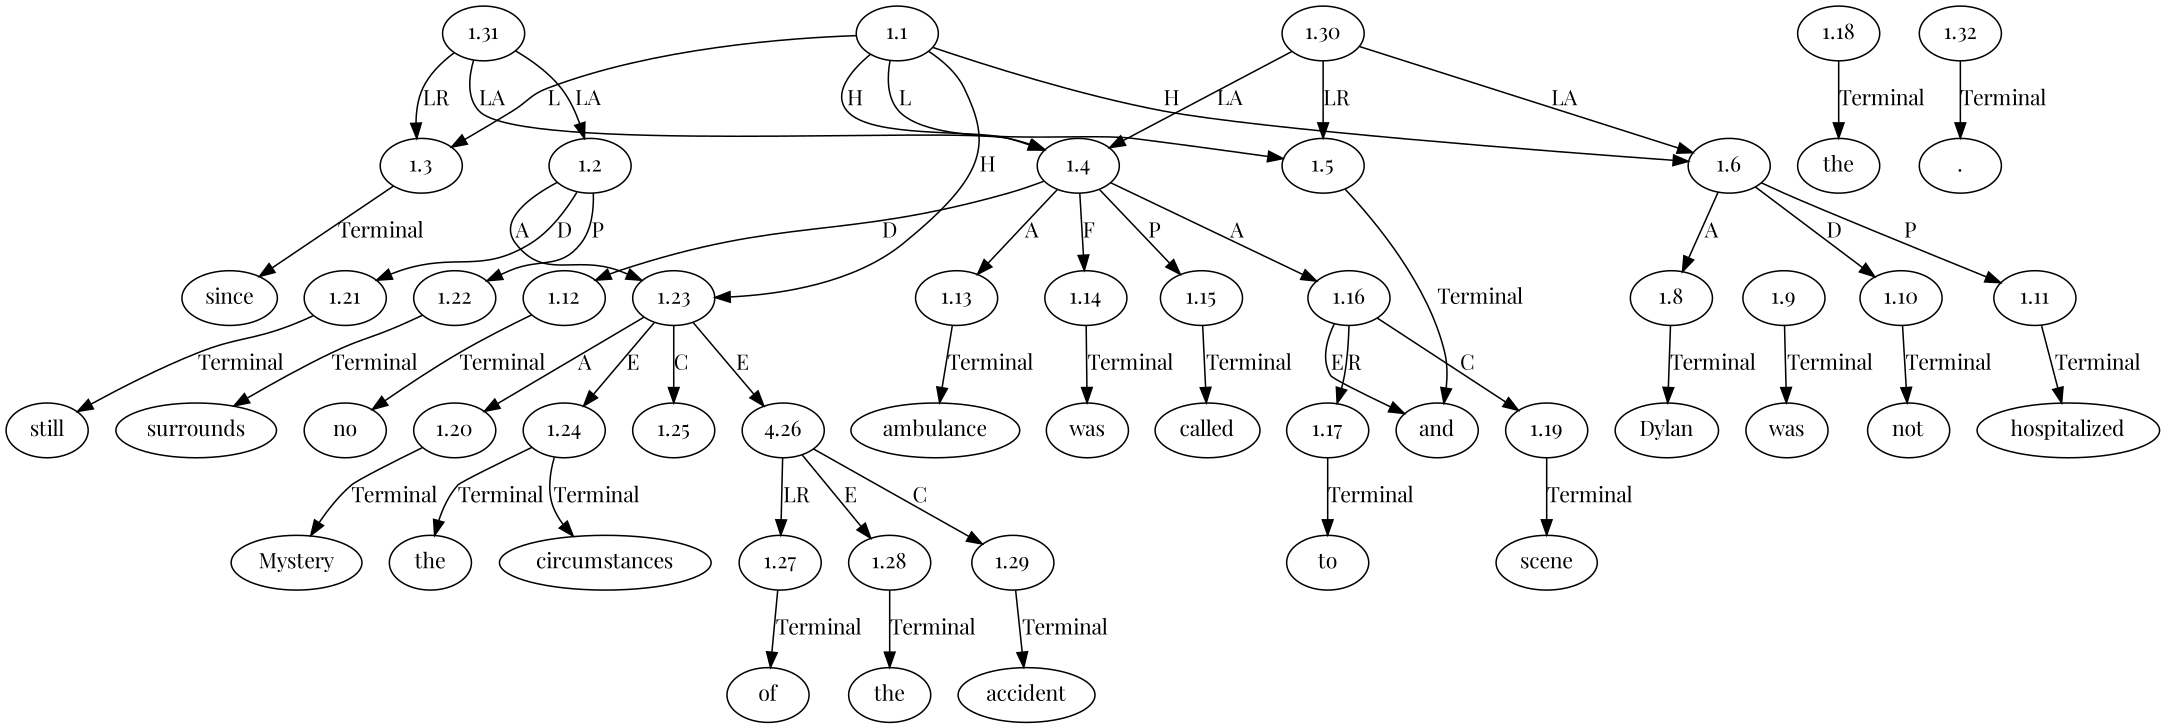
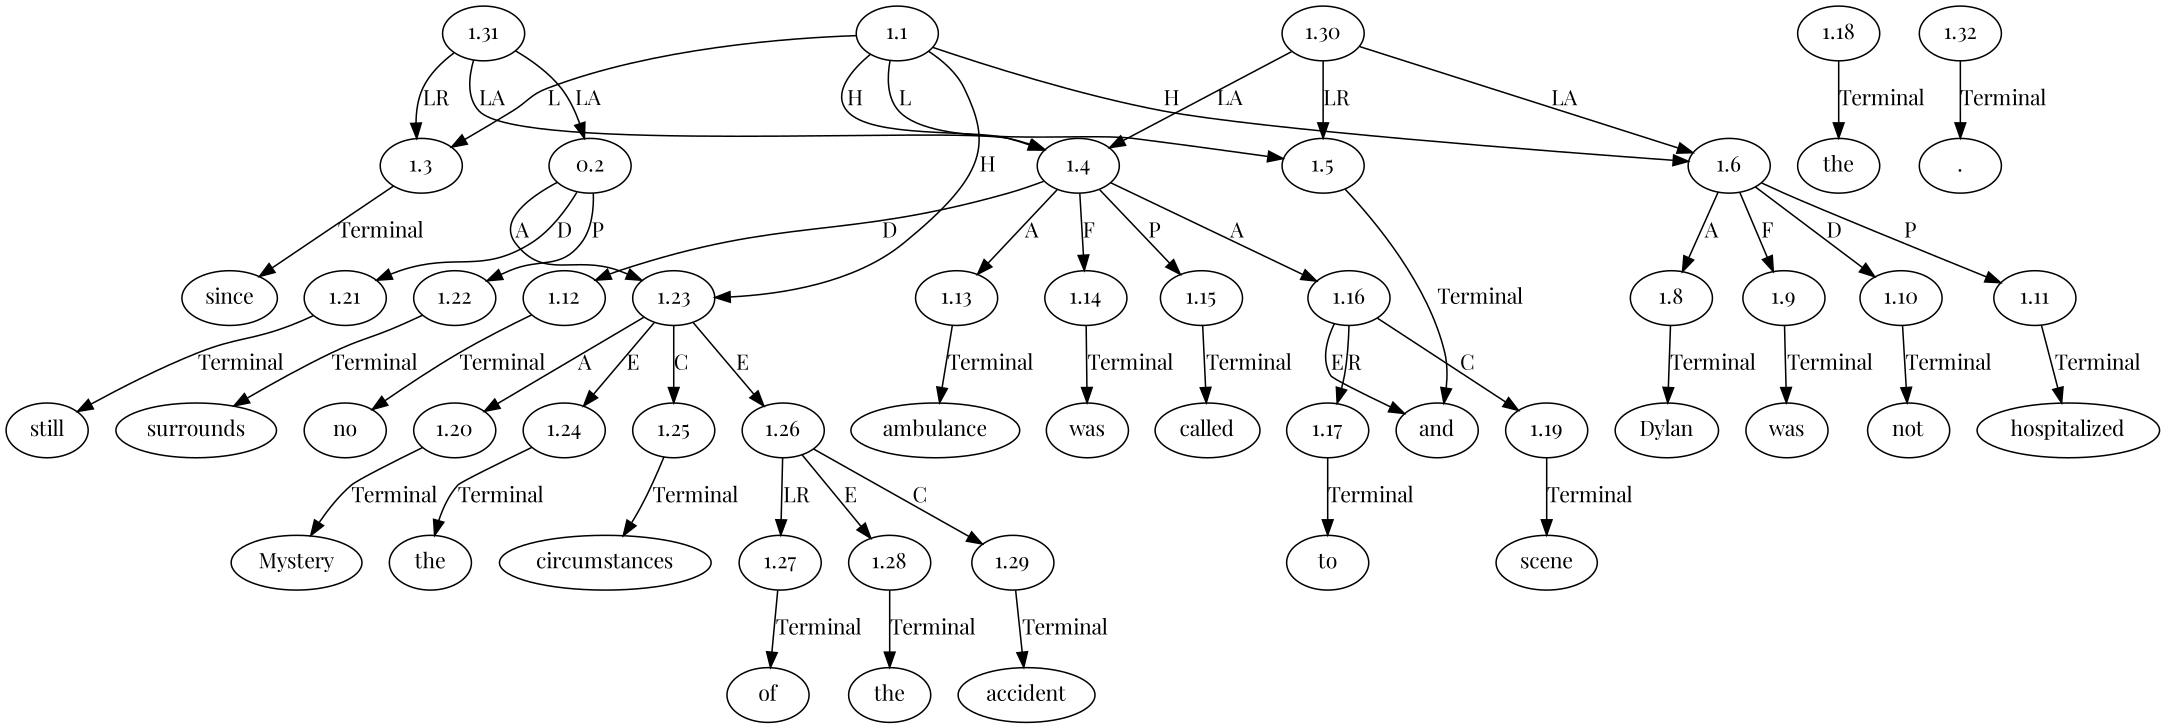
(590, 166) -> (590, 166)
none -> (1754, 225)
(783, 430) -> (783, 430)
(550, 492) -> (649, 490)
